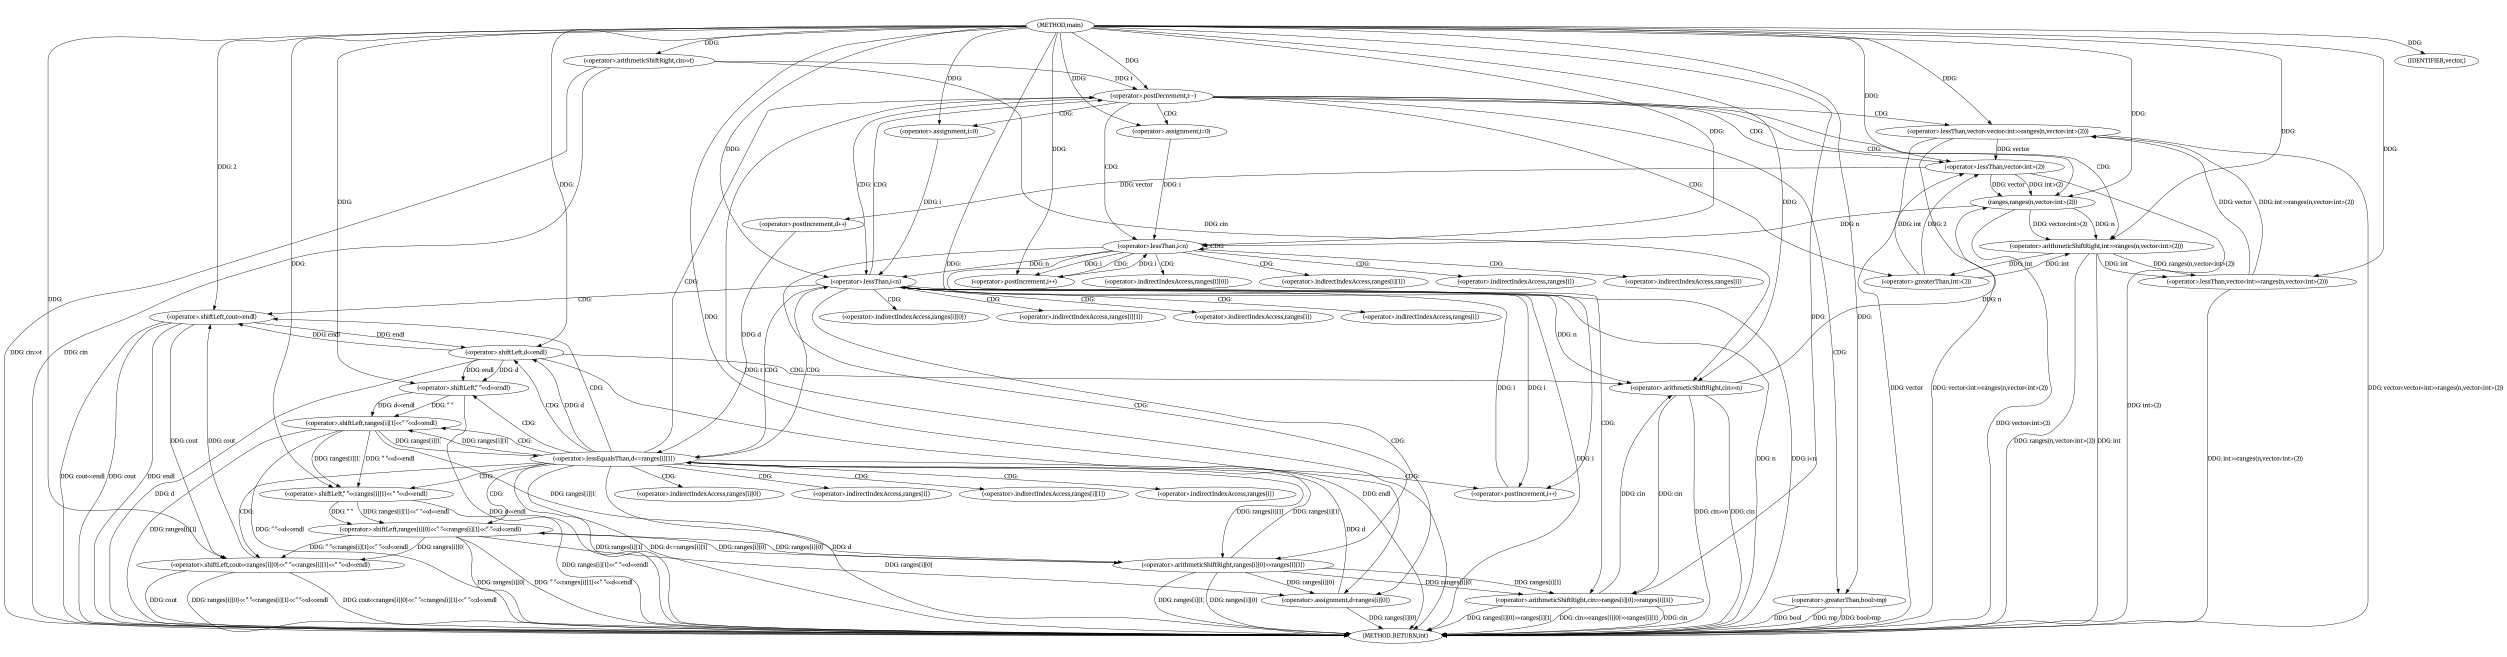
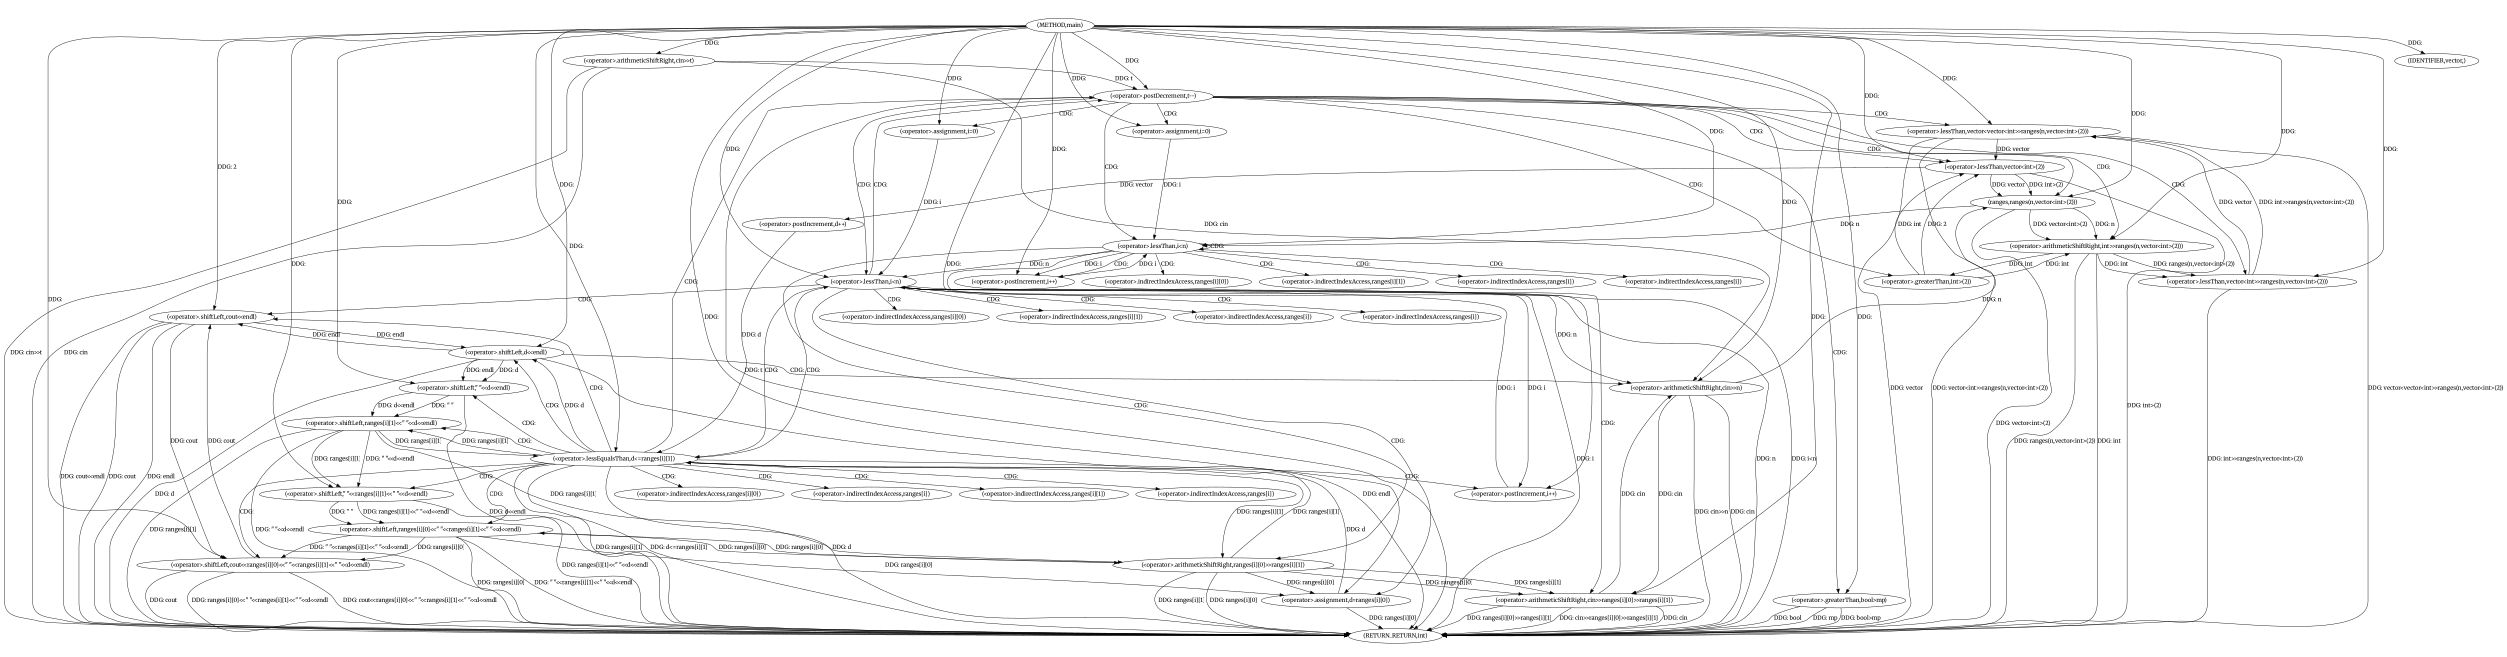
none -> (572, 37)
none -> (1782, 114)
(1395, 636) -> (1395, 636)
